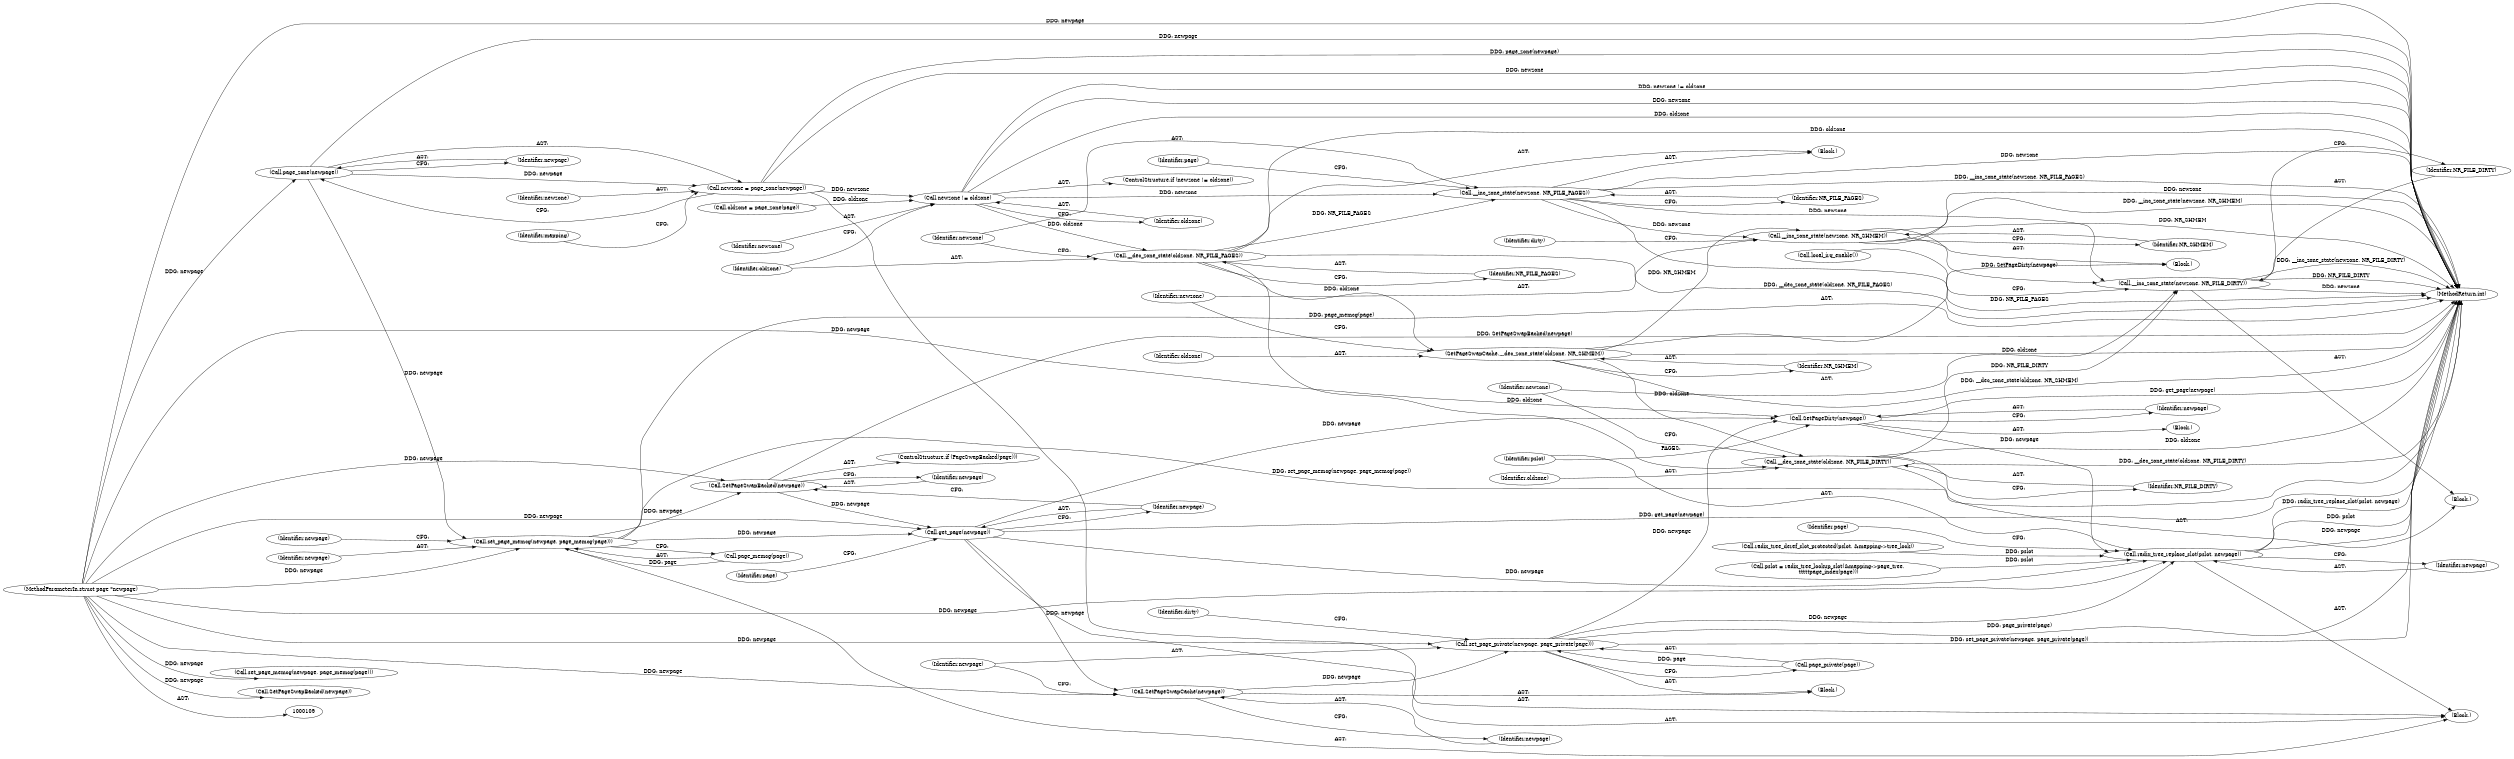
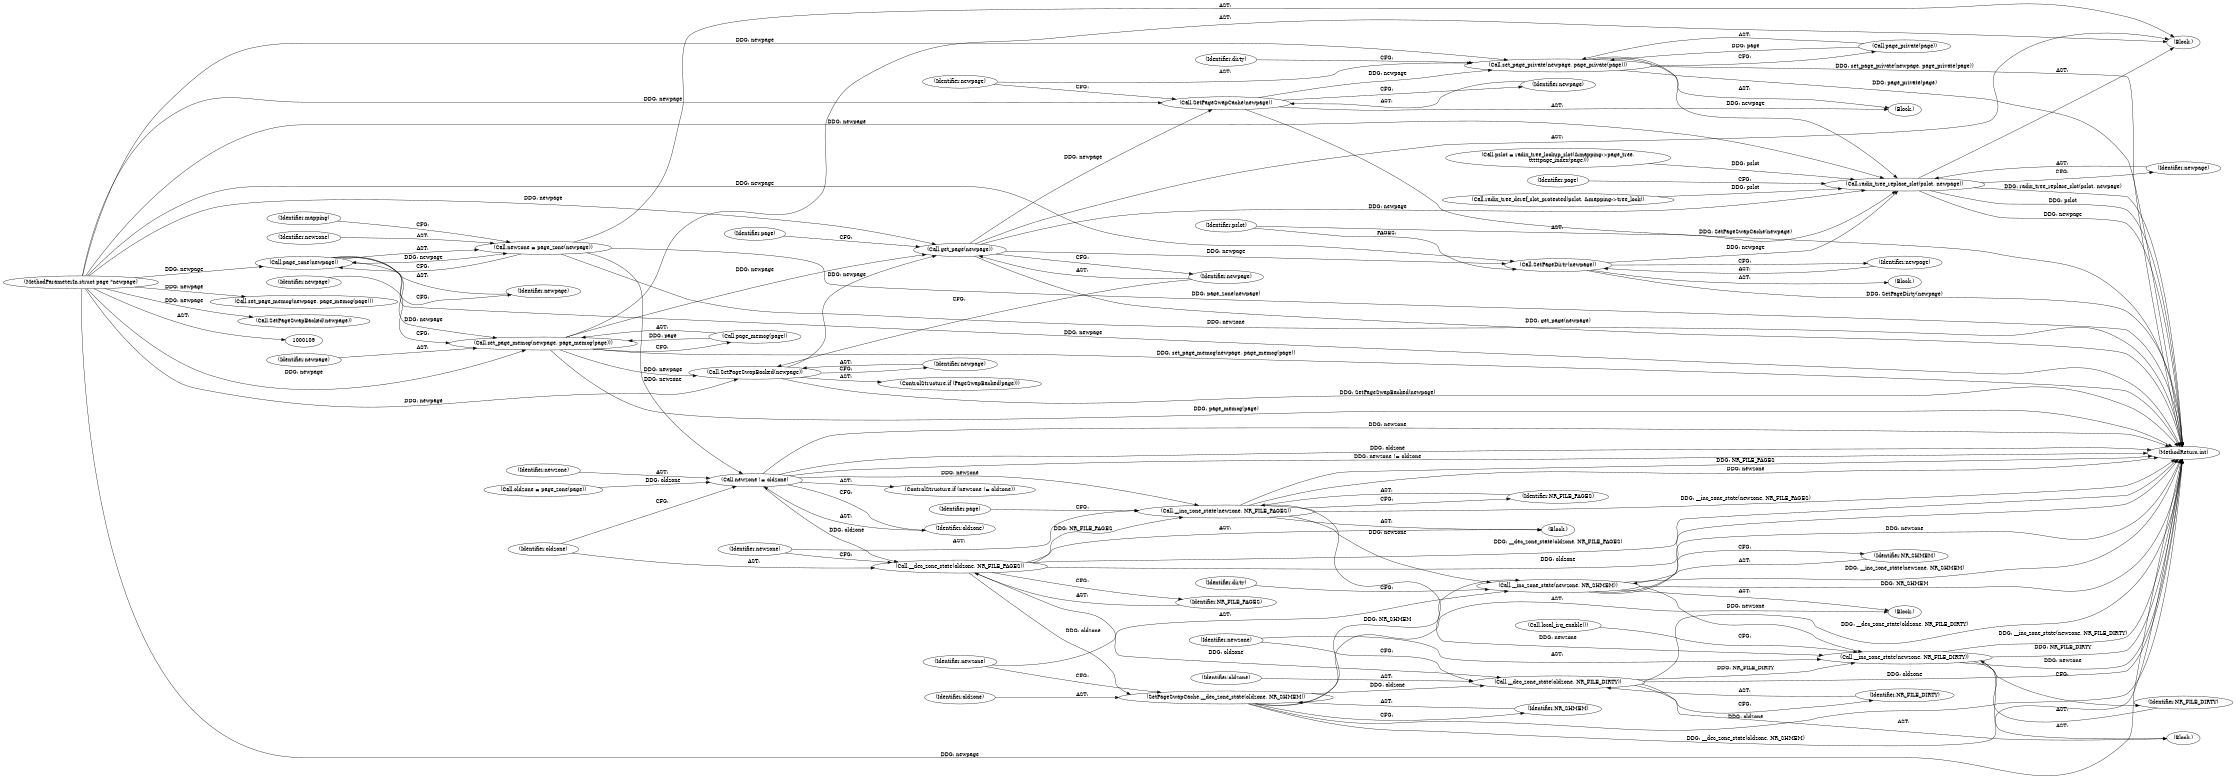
none -> (1756, 238)
(2020, 265) -> (1746, 606)
(2183, 391) -> (1905, 294)
(1694, 550) -> none
